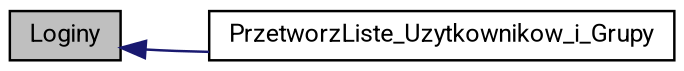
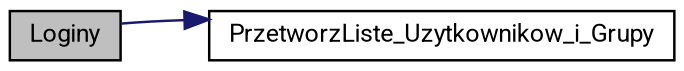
(177, 51) -> (153, 21)
